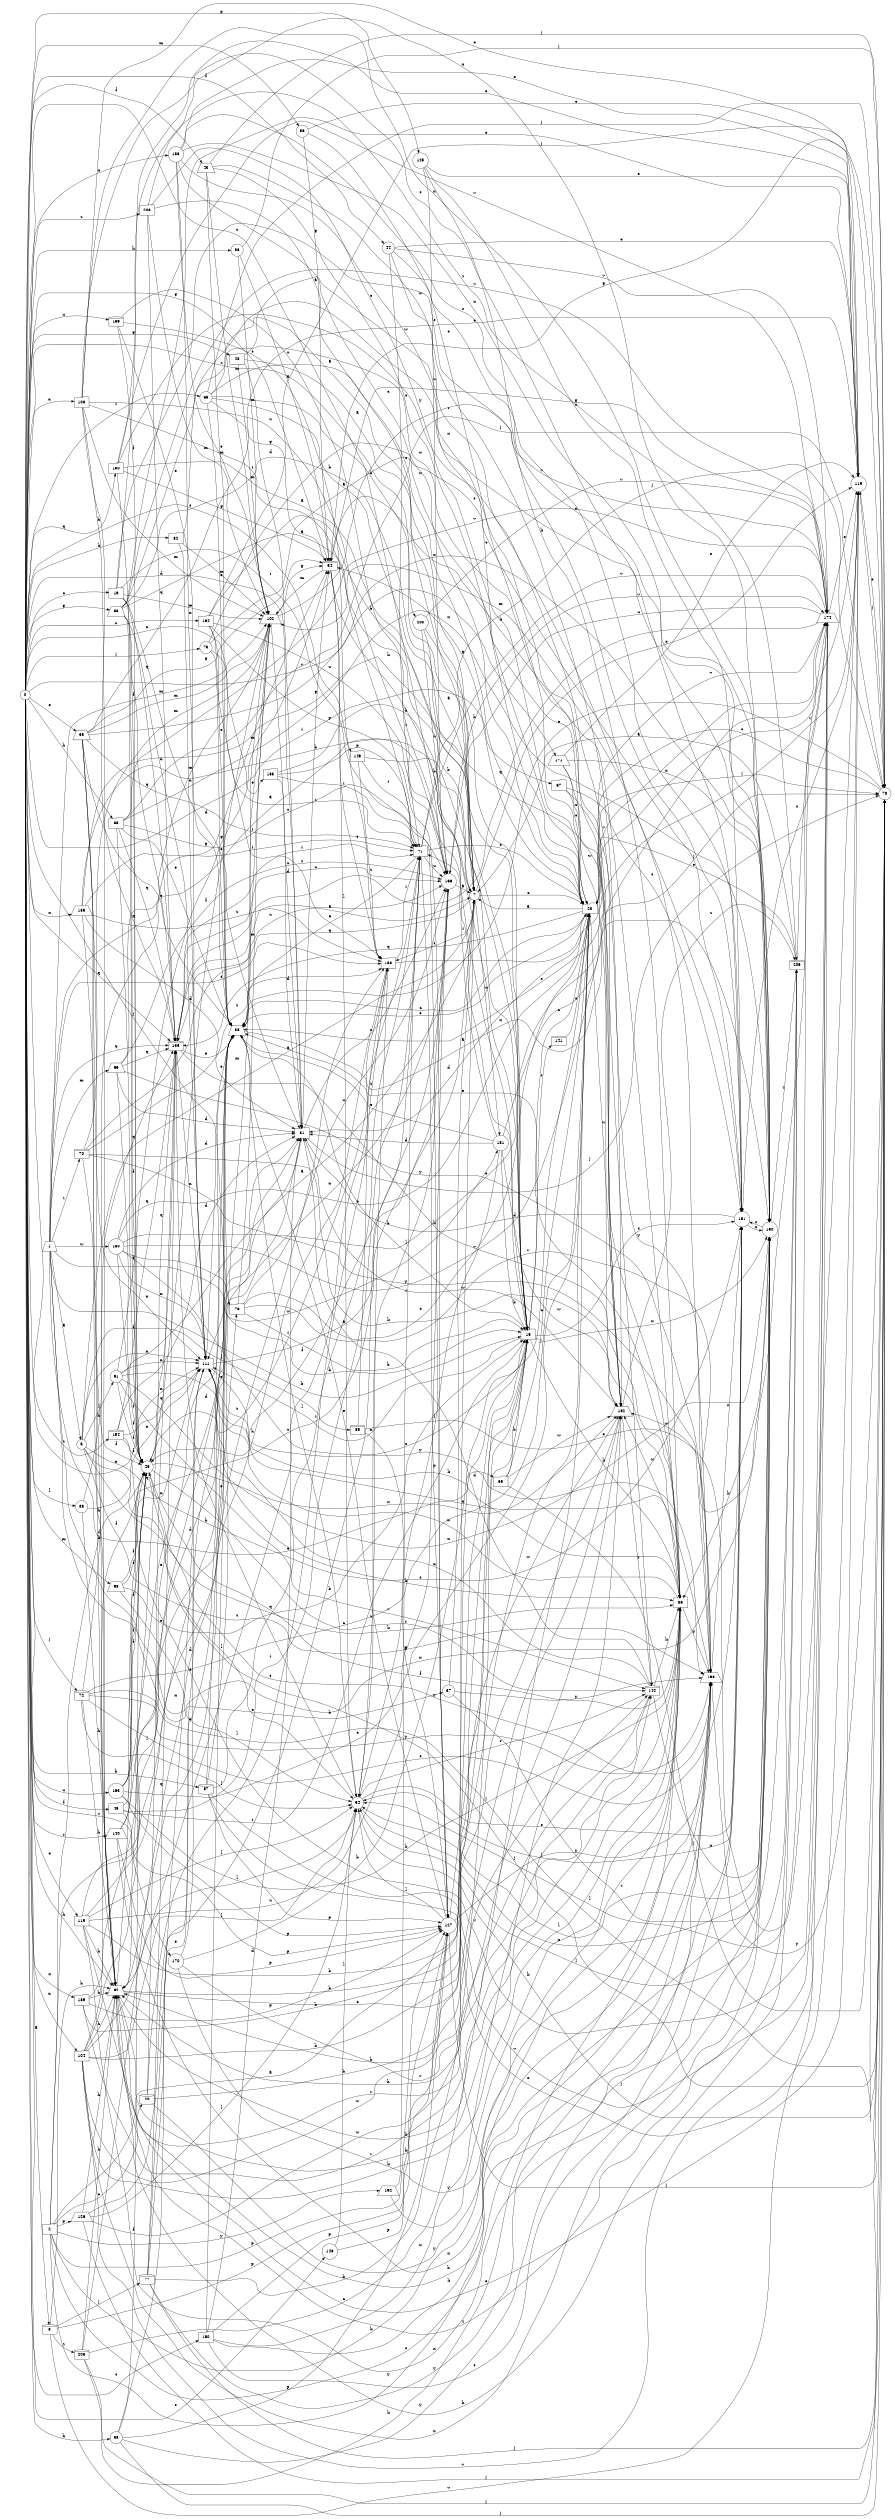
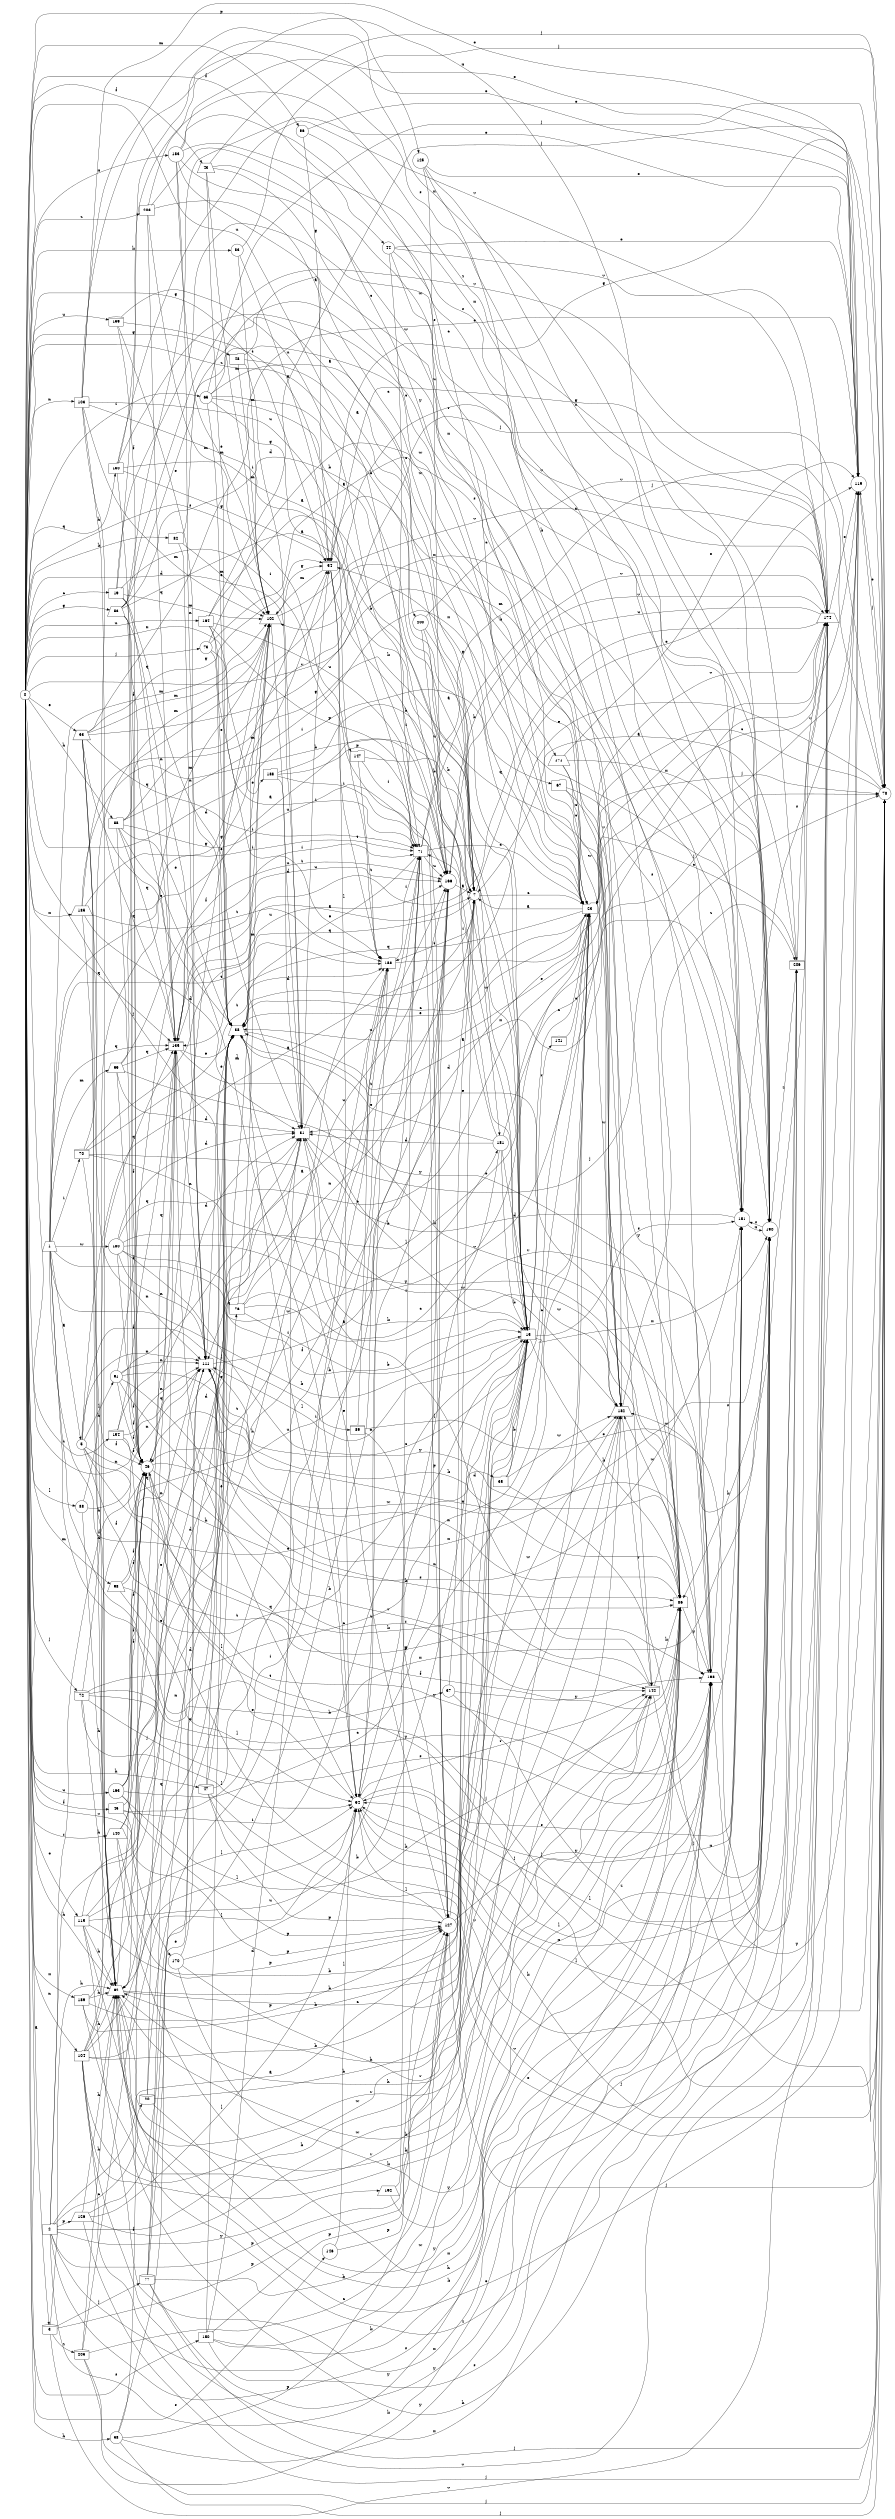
(358, 757) -> (358, 757)
none -> (294, 1296)
(206, 1789) -> (206, 1789)
none -> (471, 1856)
